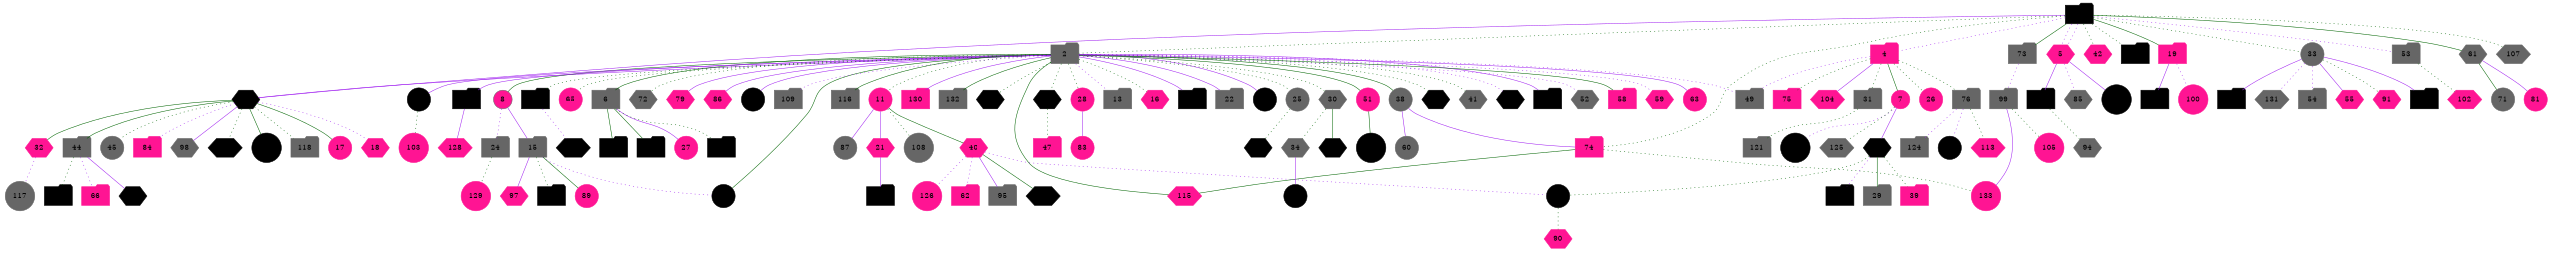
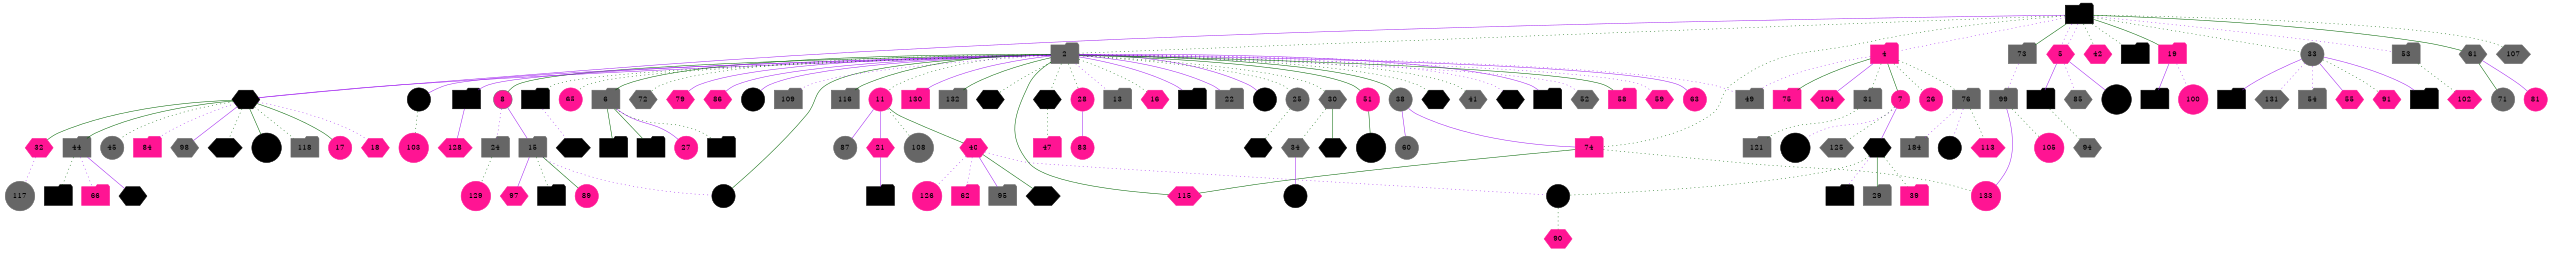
(1833, 72) -> (1833, 72)
(1915, 148) -> (1915, 148)
